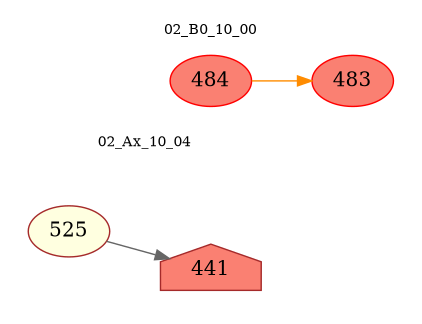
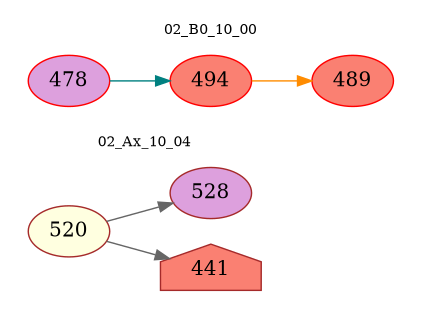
none -> (69, 81)
(211, 81) -> (211, 81)
(353, 81) -> (353, 81)
none -> (211, 193)
(69, 231) -> (69, 231)
